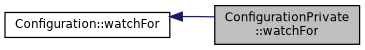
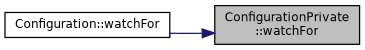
(199, 17) -> (186, 33)
